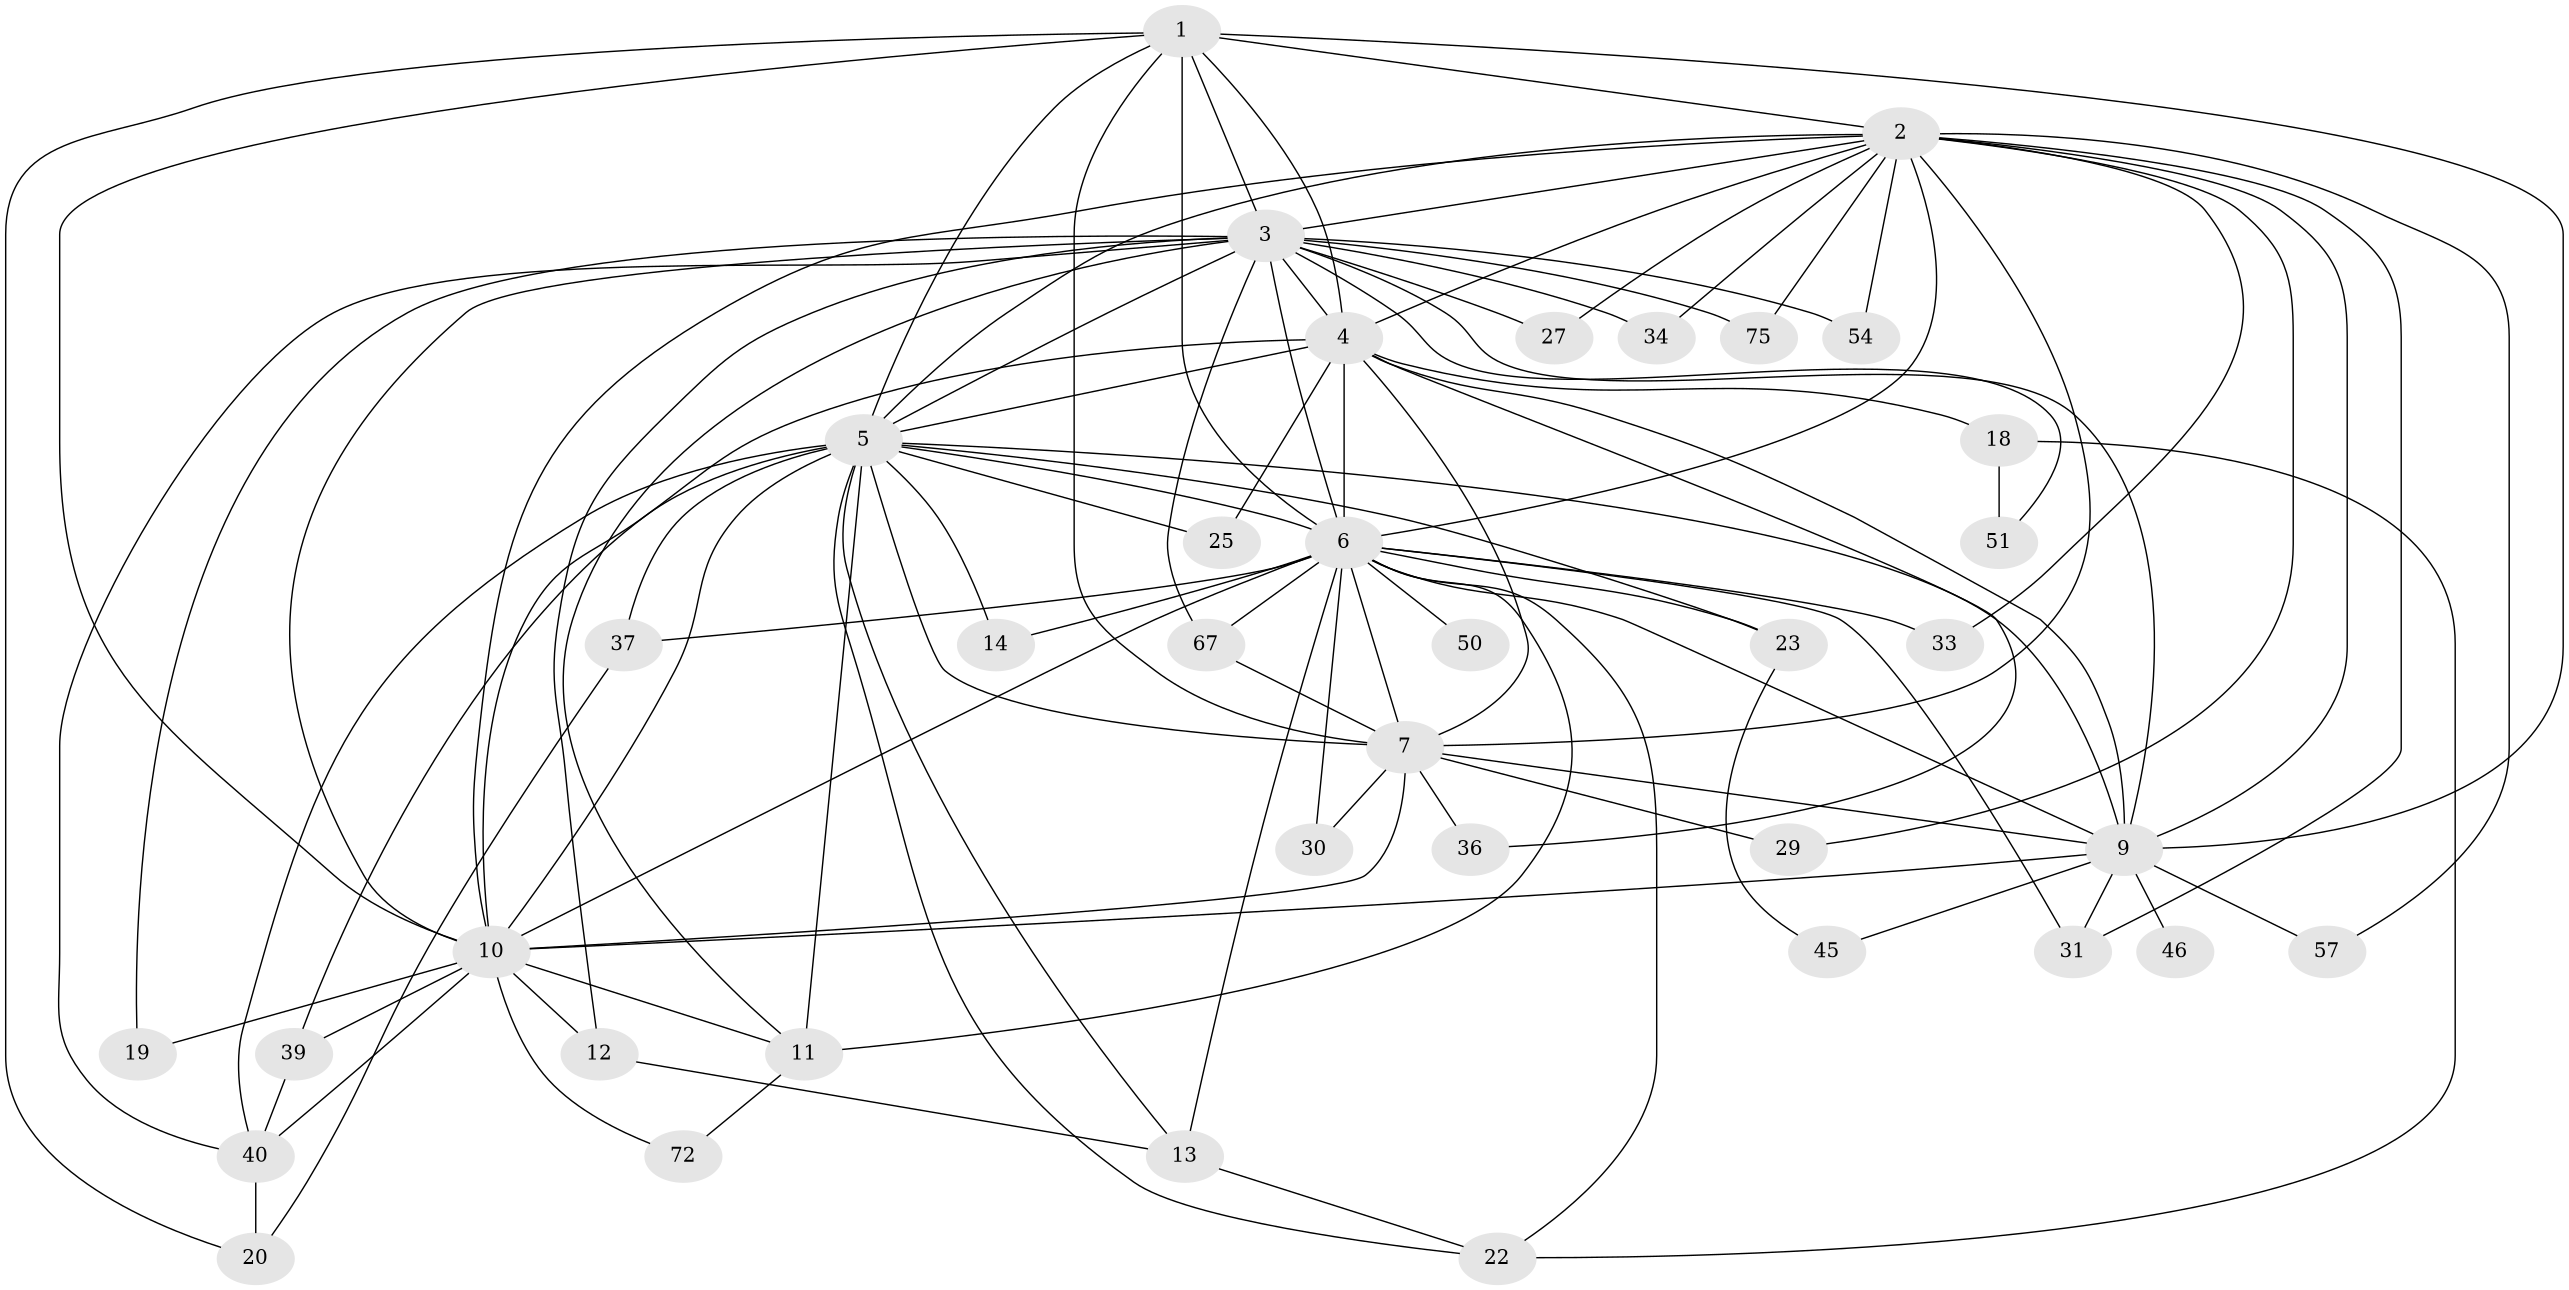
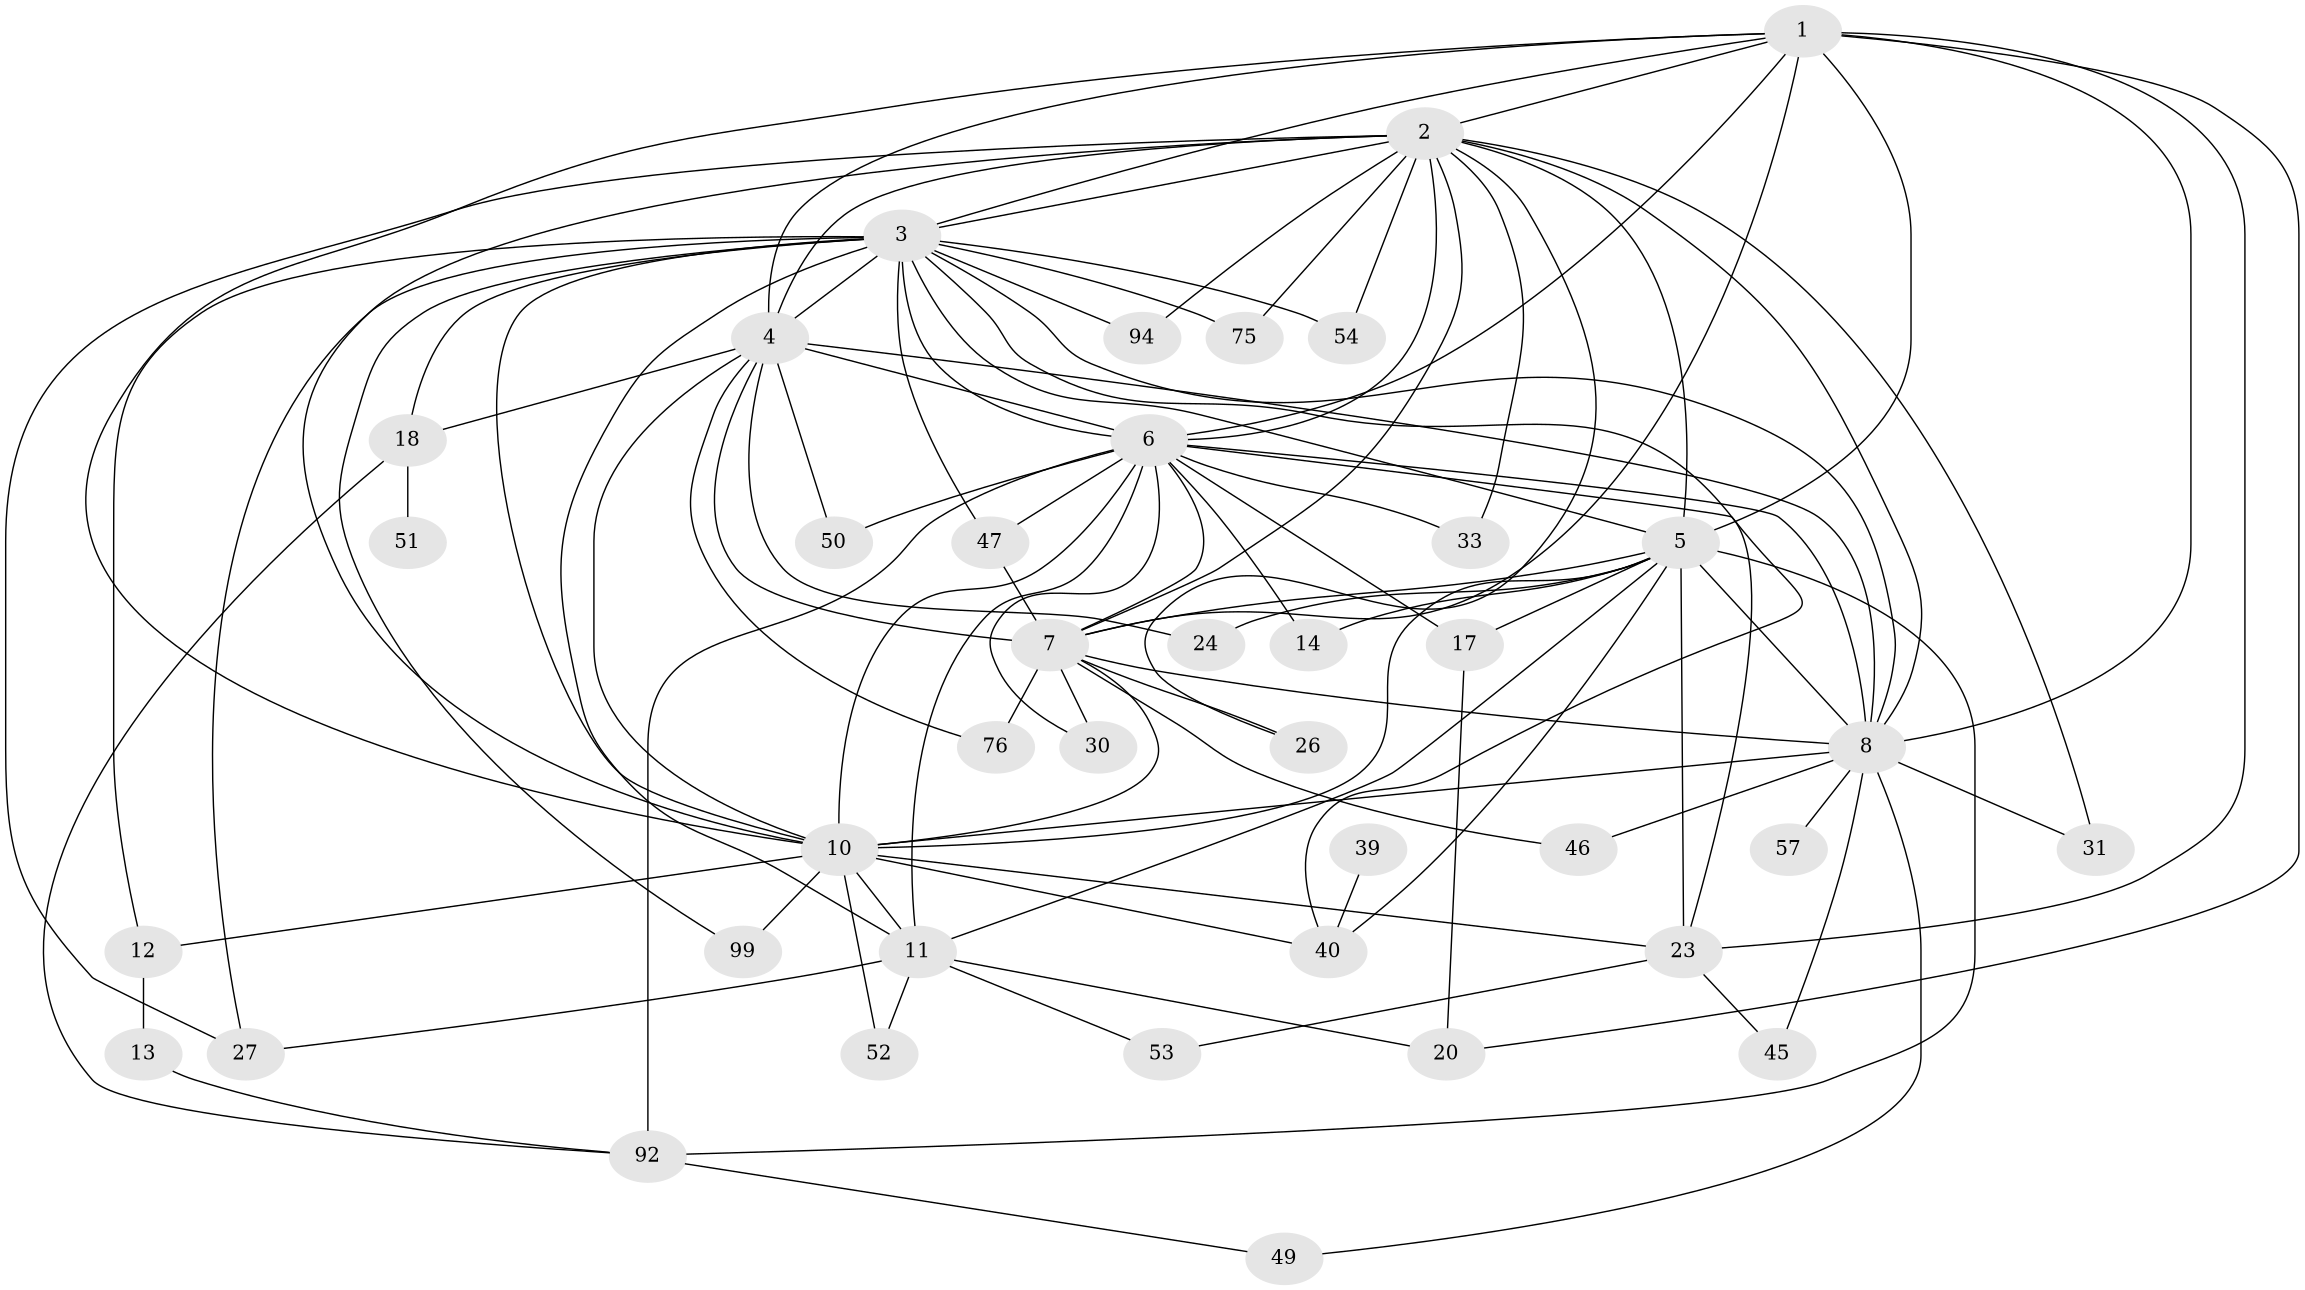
(1657, 338) -> (1142, 338)
(2509, 347) -> none
(1489, 371) -> (514, 291)
(1104, 389) -> (802, 440)
(1108, 481) -> none
(1222, 543) -> (1206, 645)
none -> (2245, 547)
(1840, 620) -> none
(624, 645) -> (1465, 645)
(1206, 645) -> (990, 543)
(473, 703) -> none
none -> (1296, 787)
(953, 821) -> none
(1257, 848) -> none
(1471, 850) -> (996, 747)
(1789, 850) -> (1309, 747)
(2124, 850) -> (1867, 747)
(386, 1007) -> (1262, 901)
none -> (583, 1009)
(138, 1054) -> (743, 952)
none -> (1162, 1054)
(683, 1157) -> (879, 1054)
(256, 1208) -> (1182, 1003)
none -> (1284, 1259)
(1498, 1259) -> (648, 1157)
